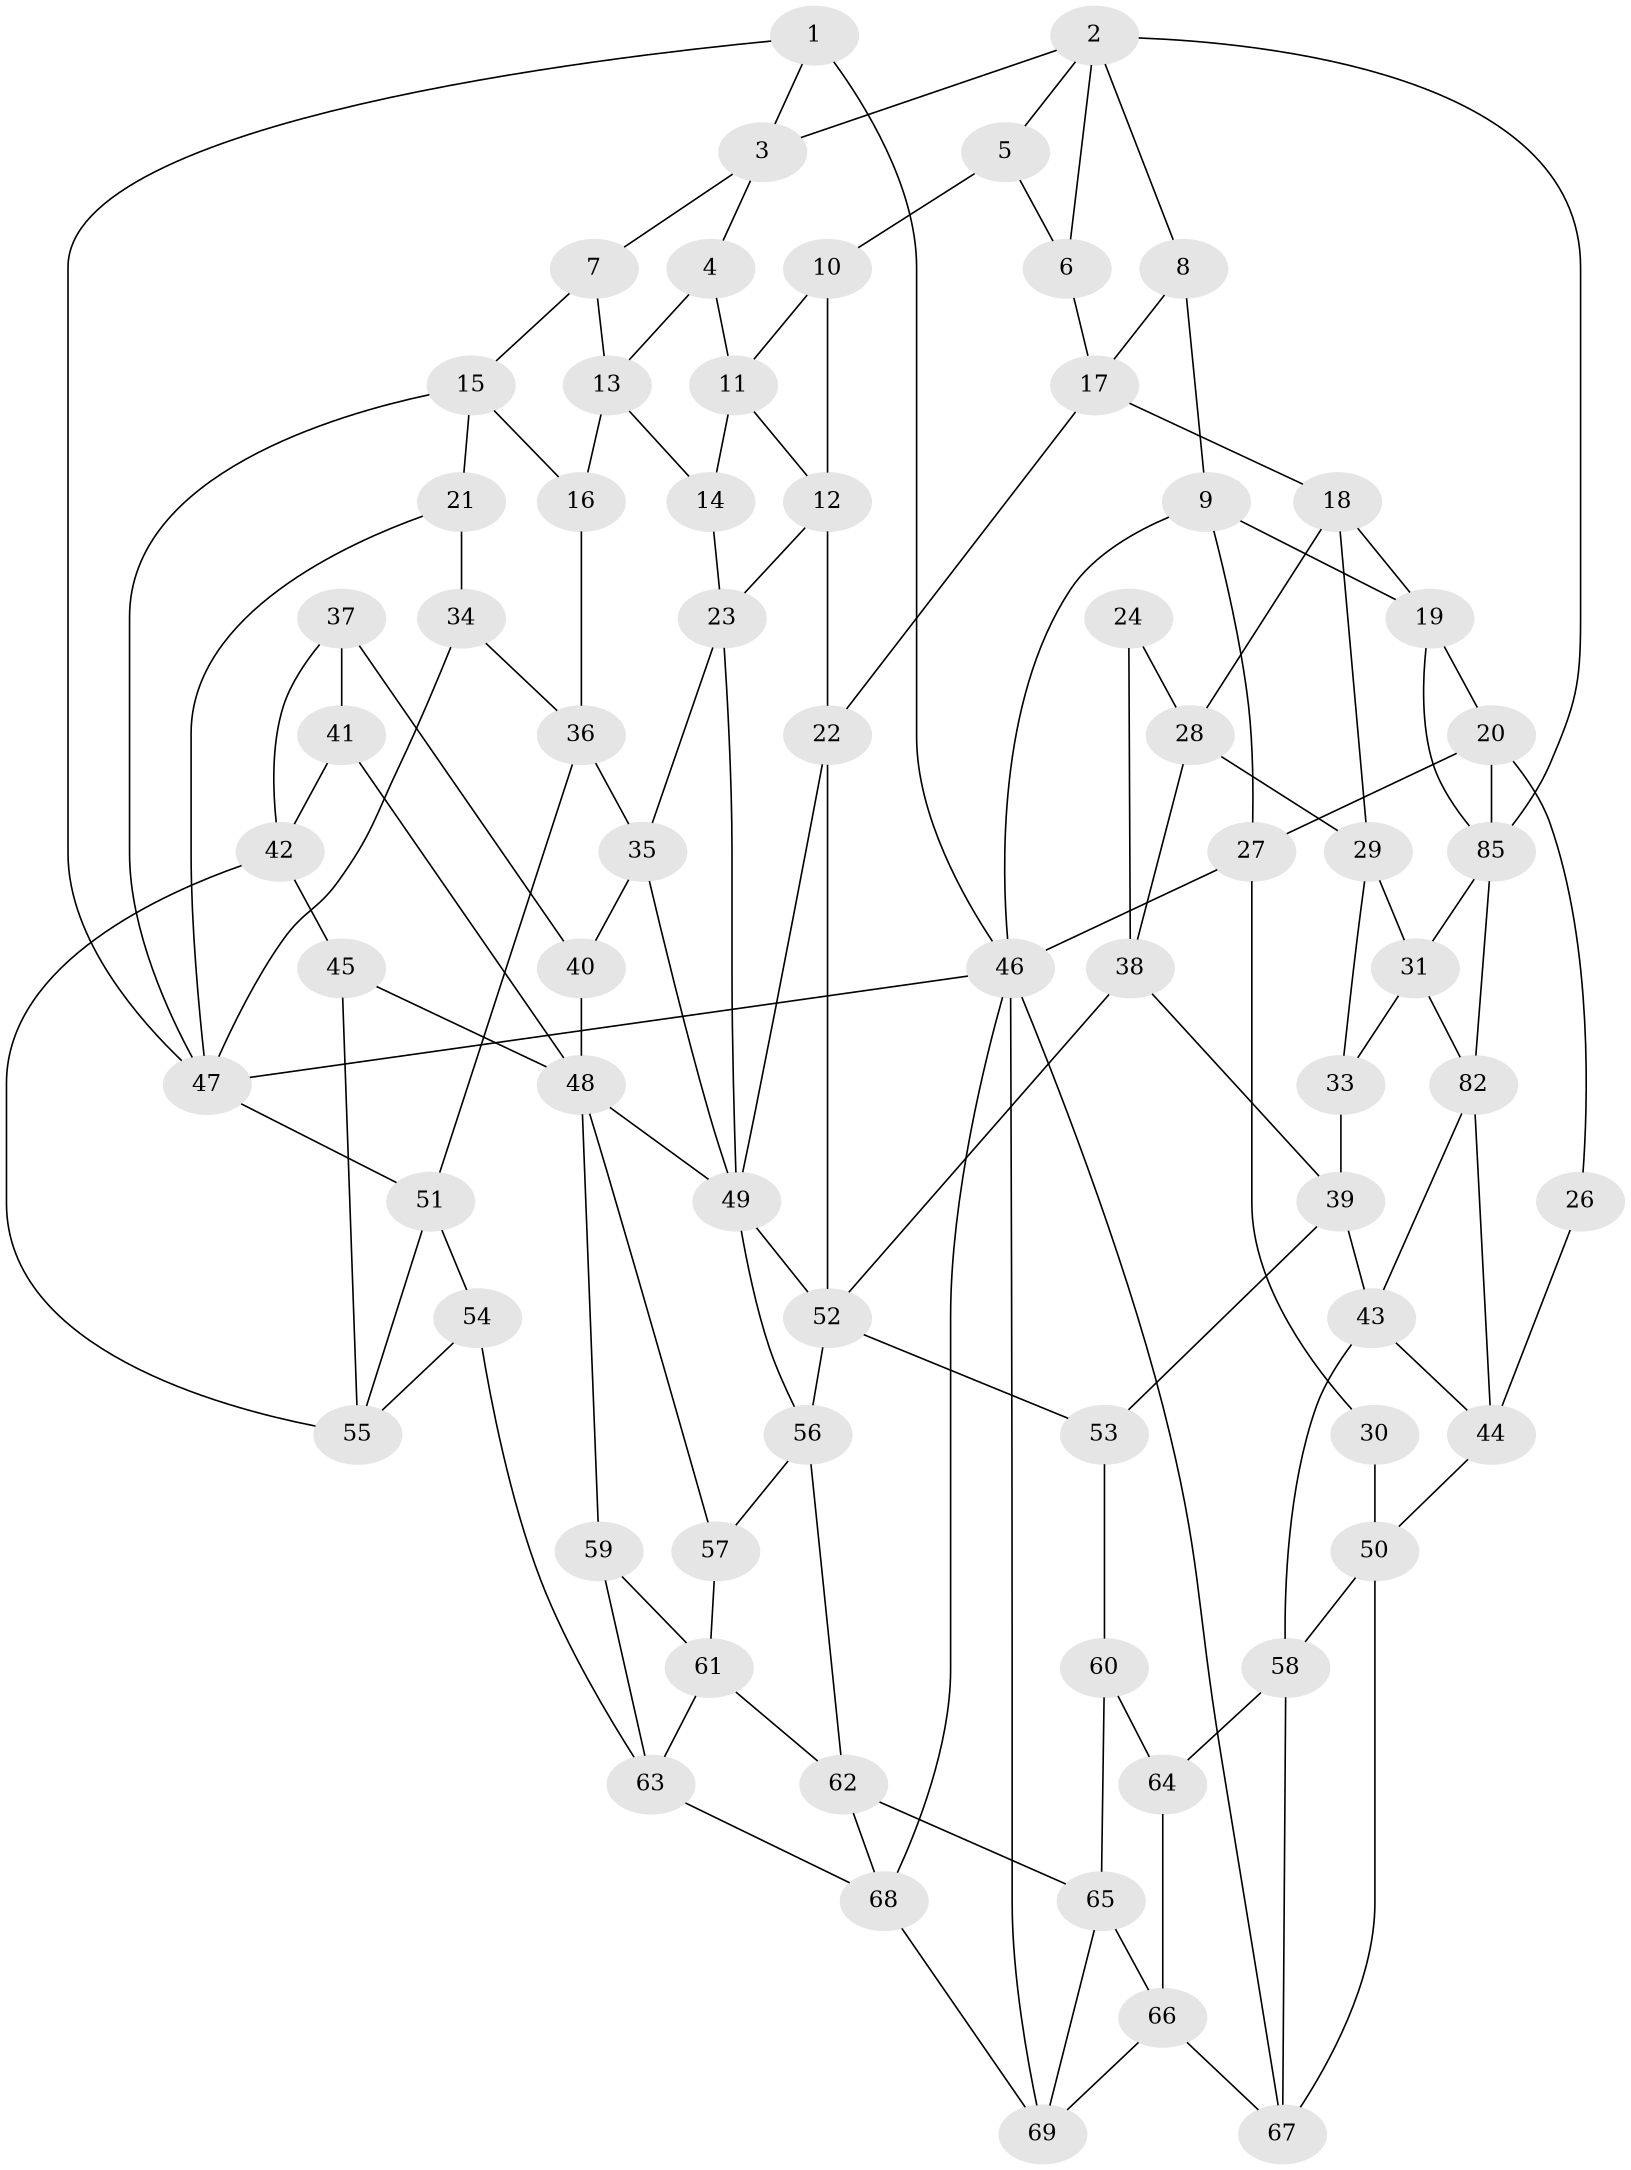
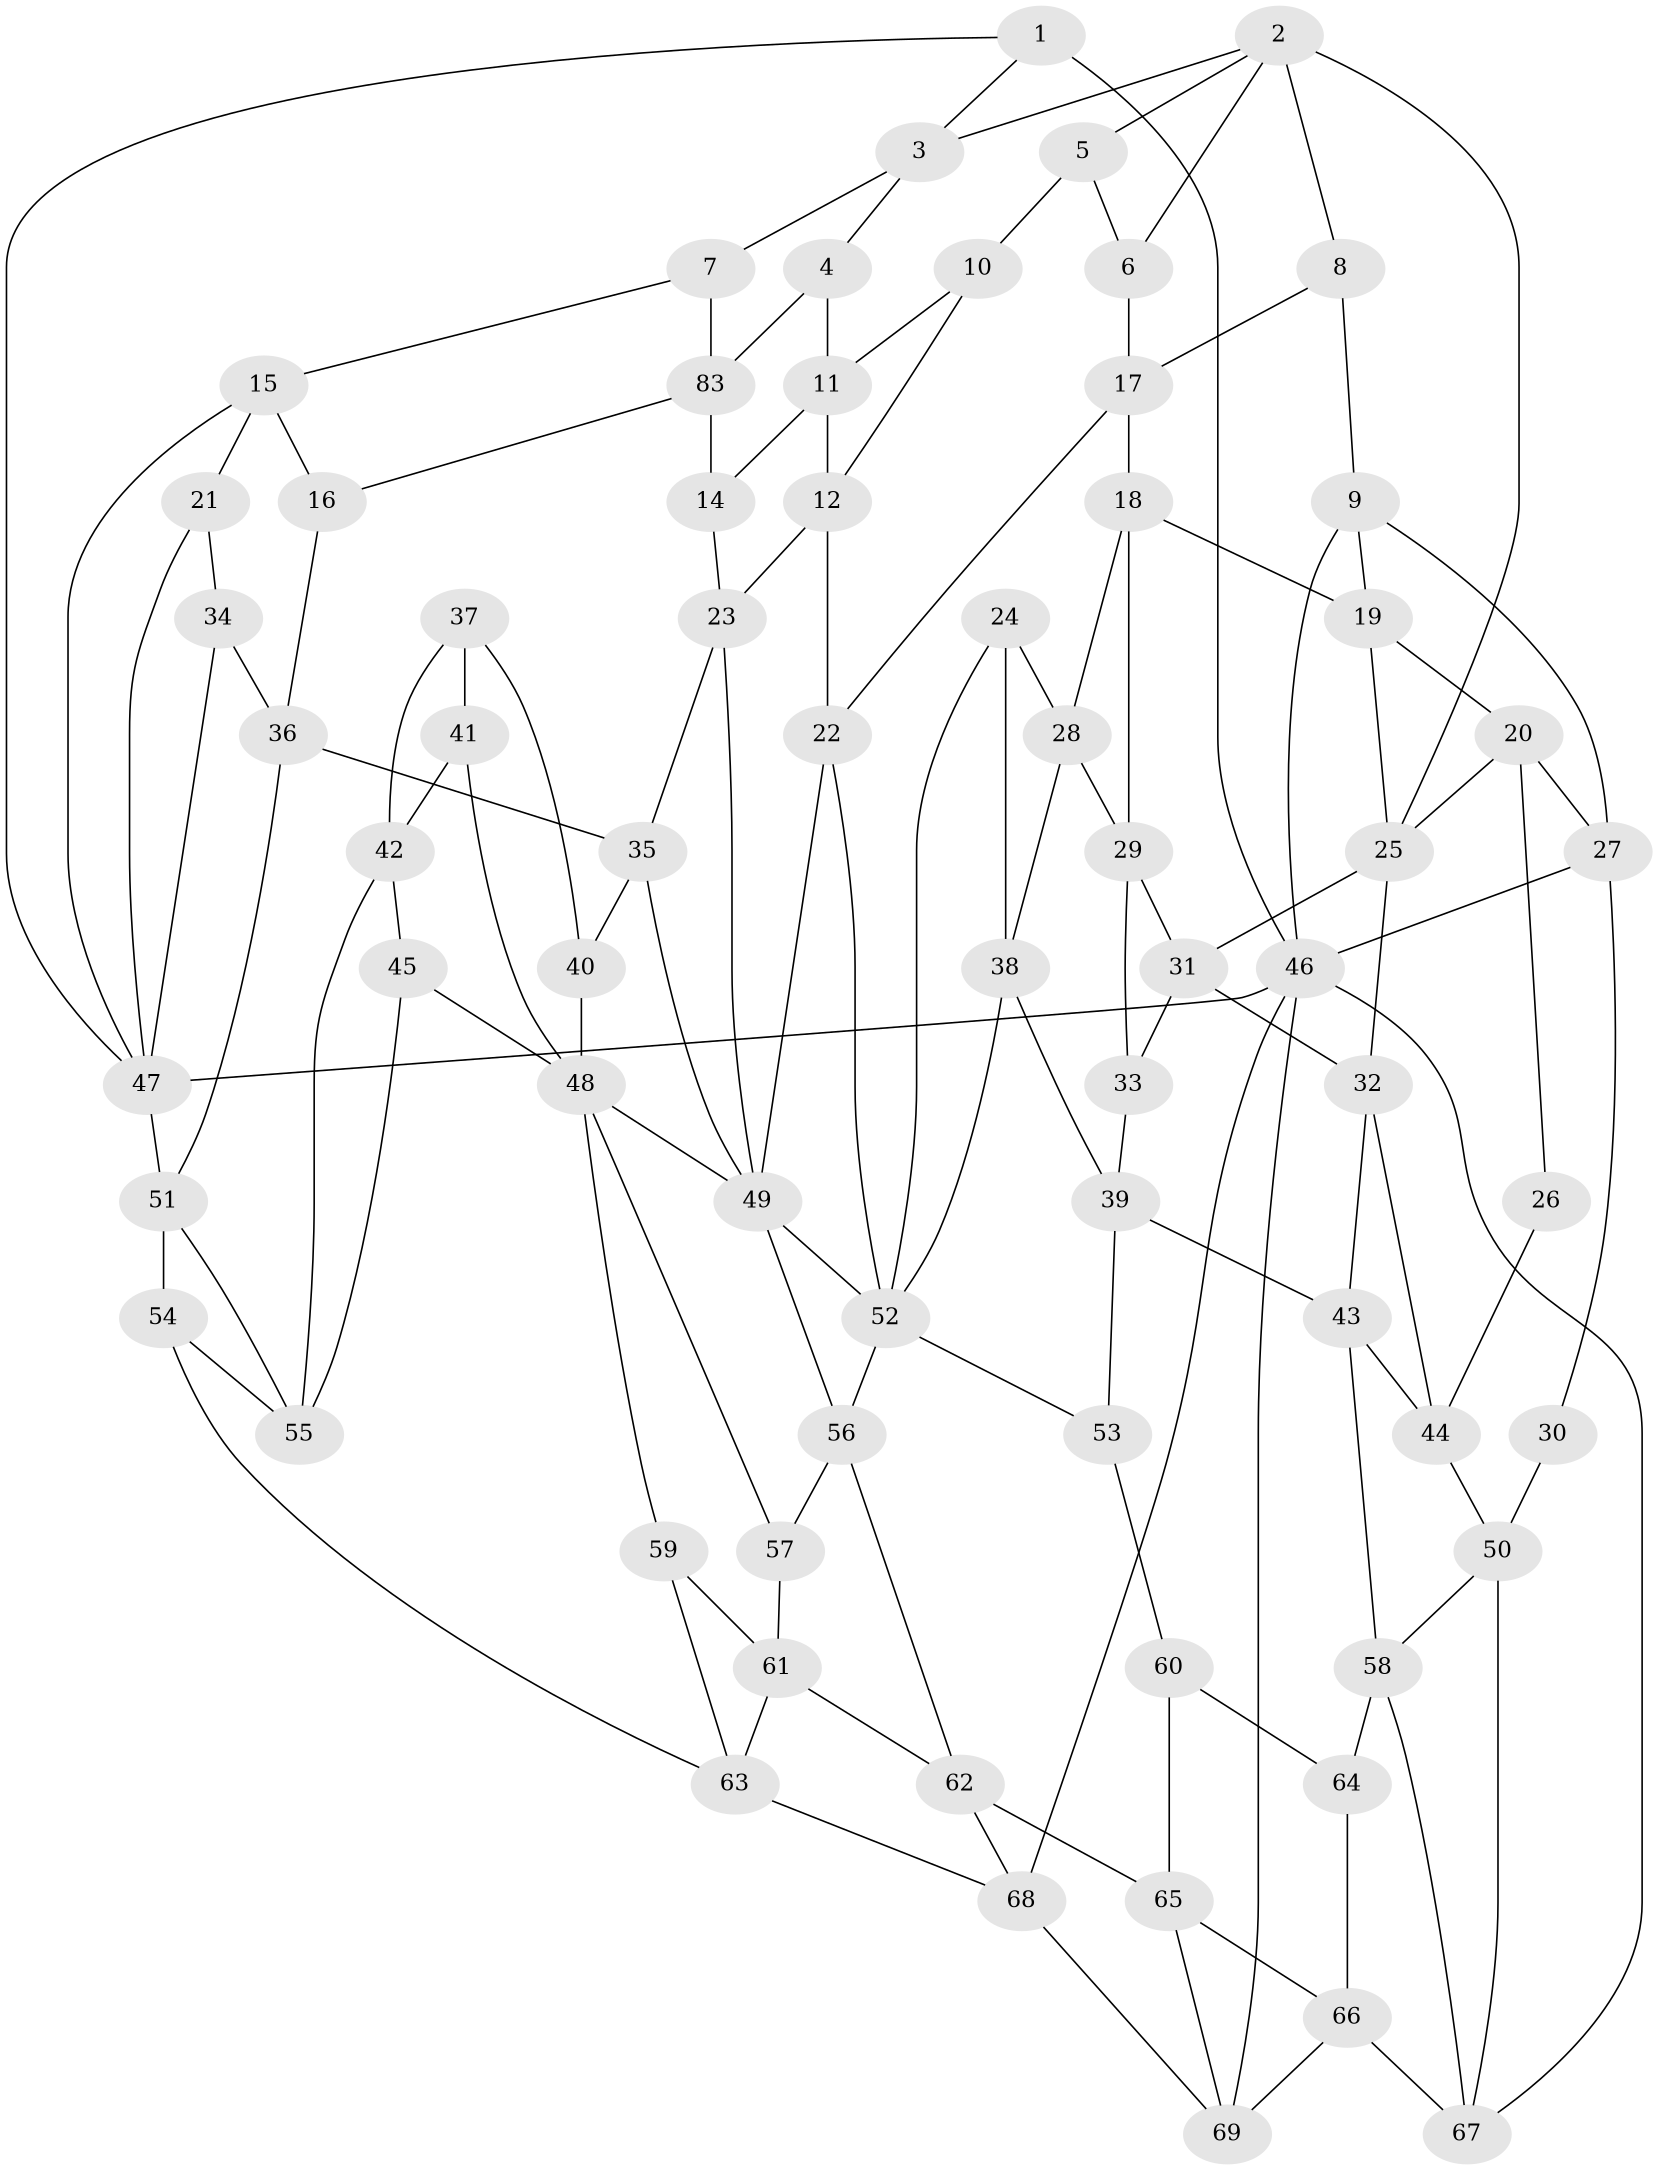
(607, 385) -> (711, 385)
(1492, 852) -> (1389, 852)
none -> (917, 961)
(1474, 1085) -> (1368, 1085)
